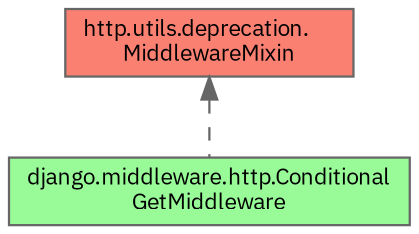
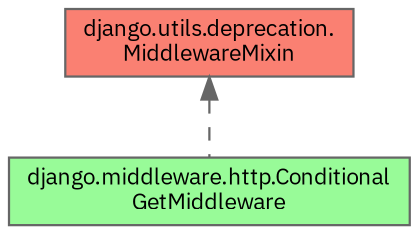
(209, 43) -> (209, 43)
